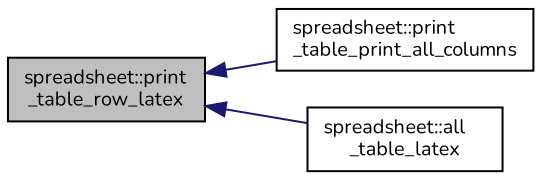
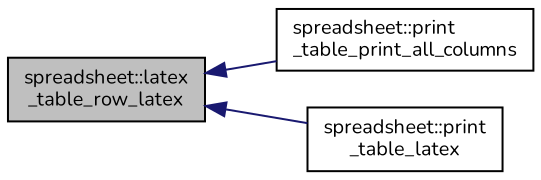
(106, 90) -> (106, 90)
(405, 139) -> (405, 139)
